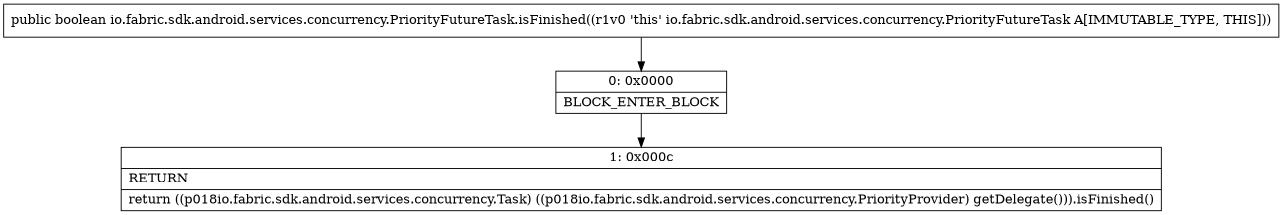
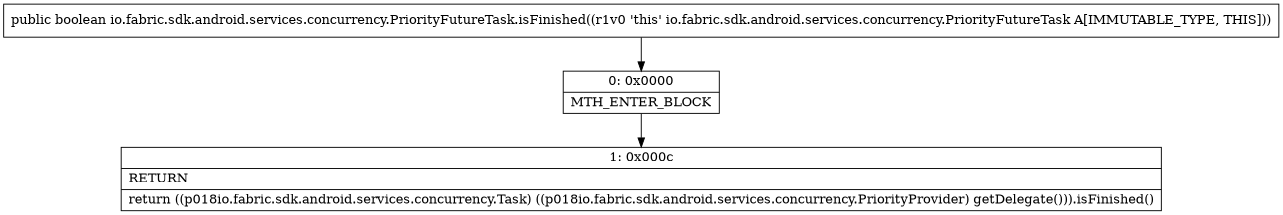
(641, 102) -> (641, 102)
